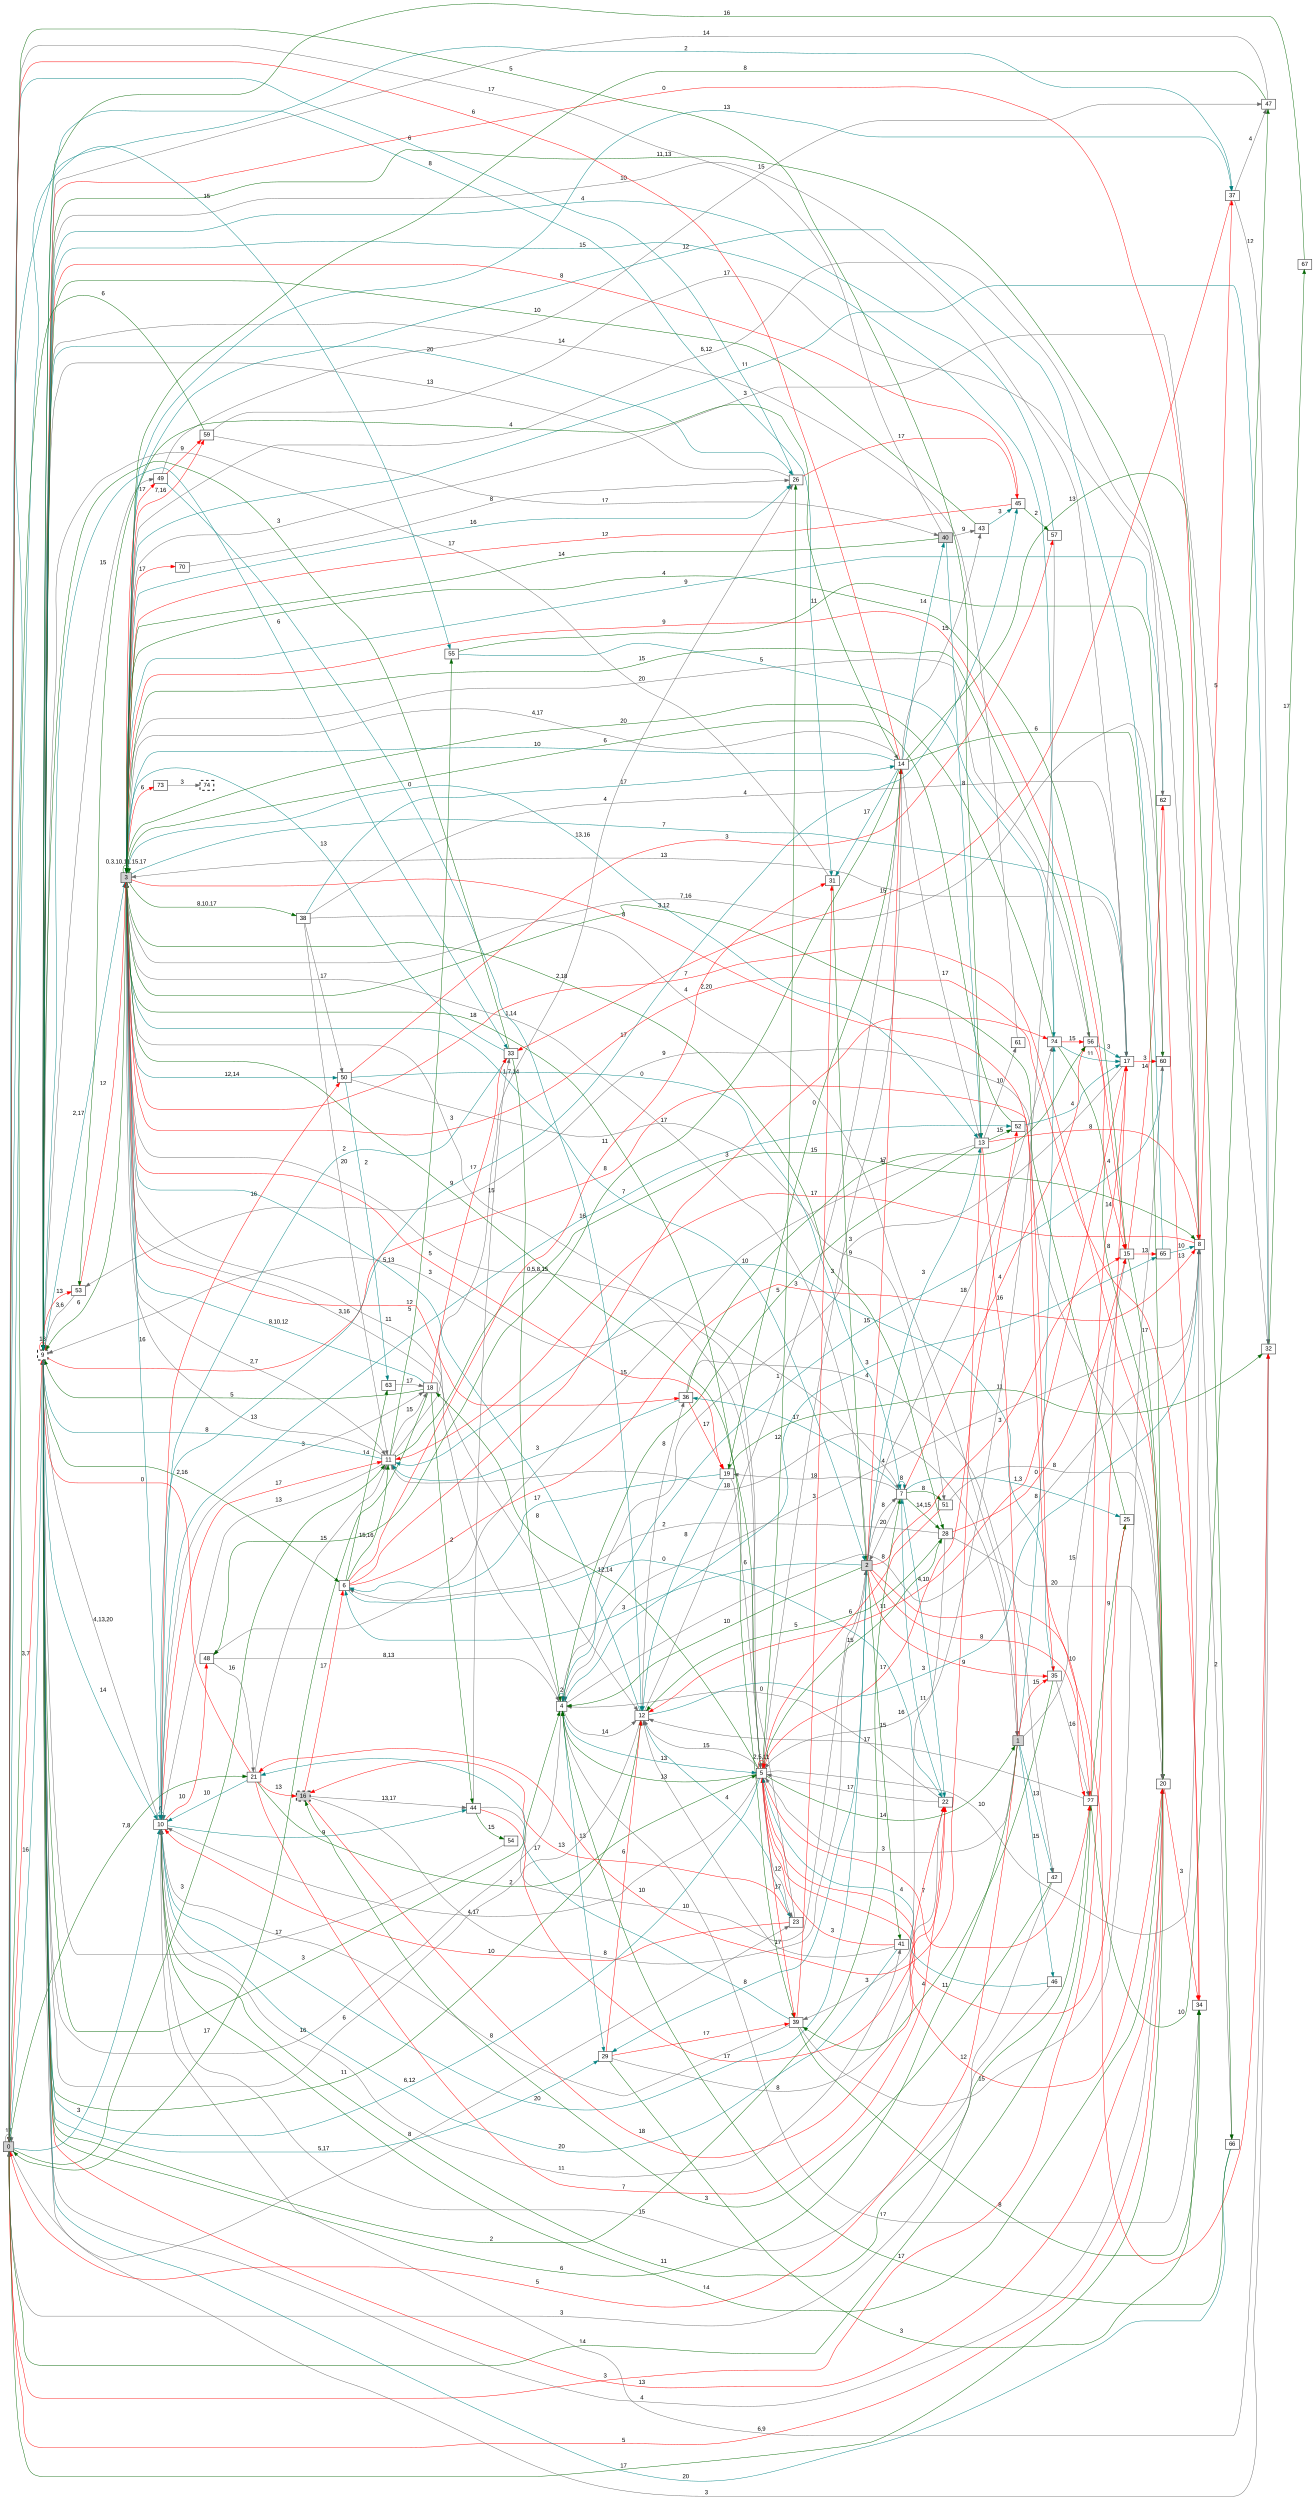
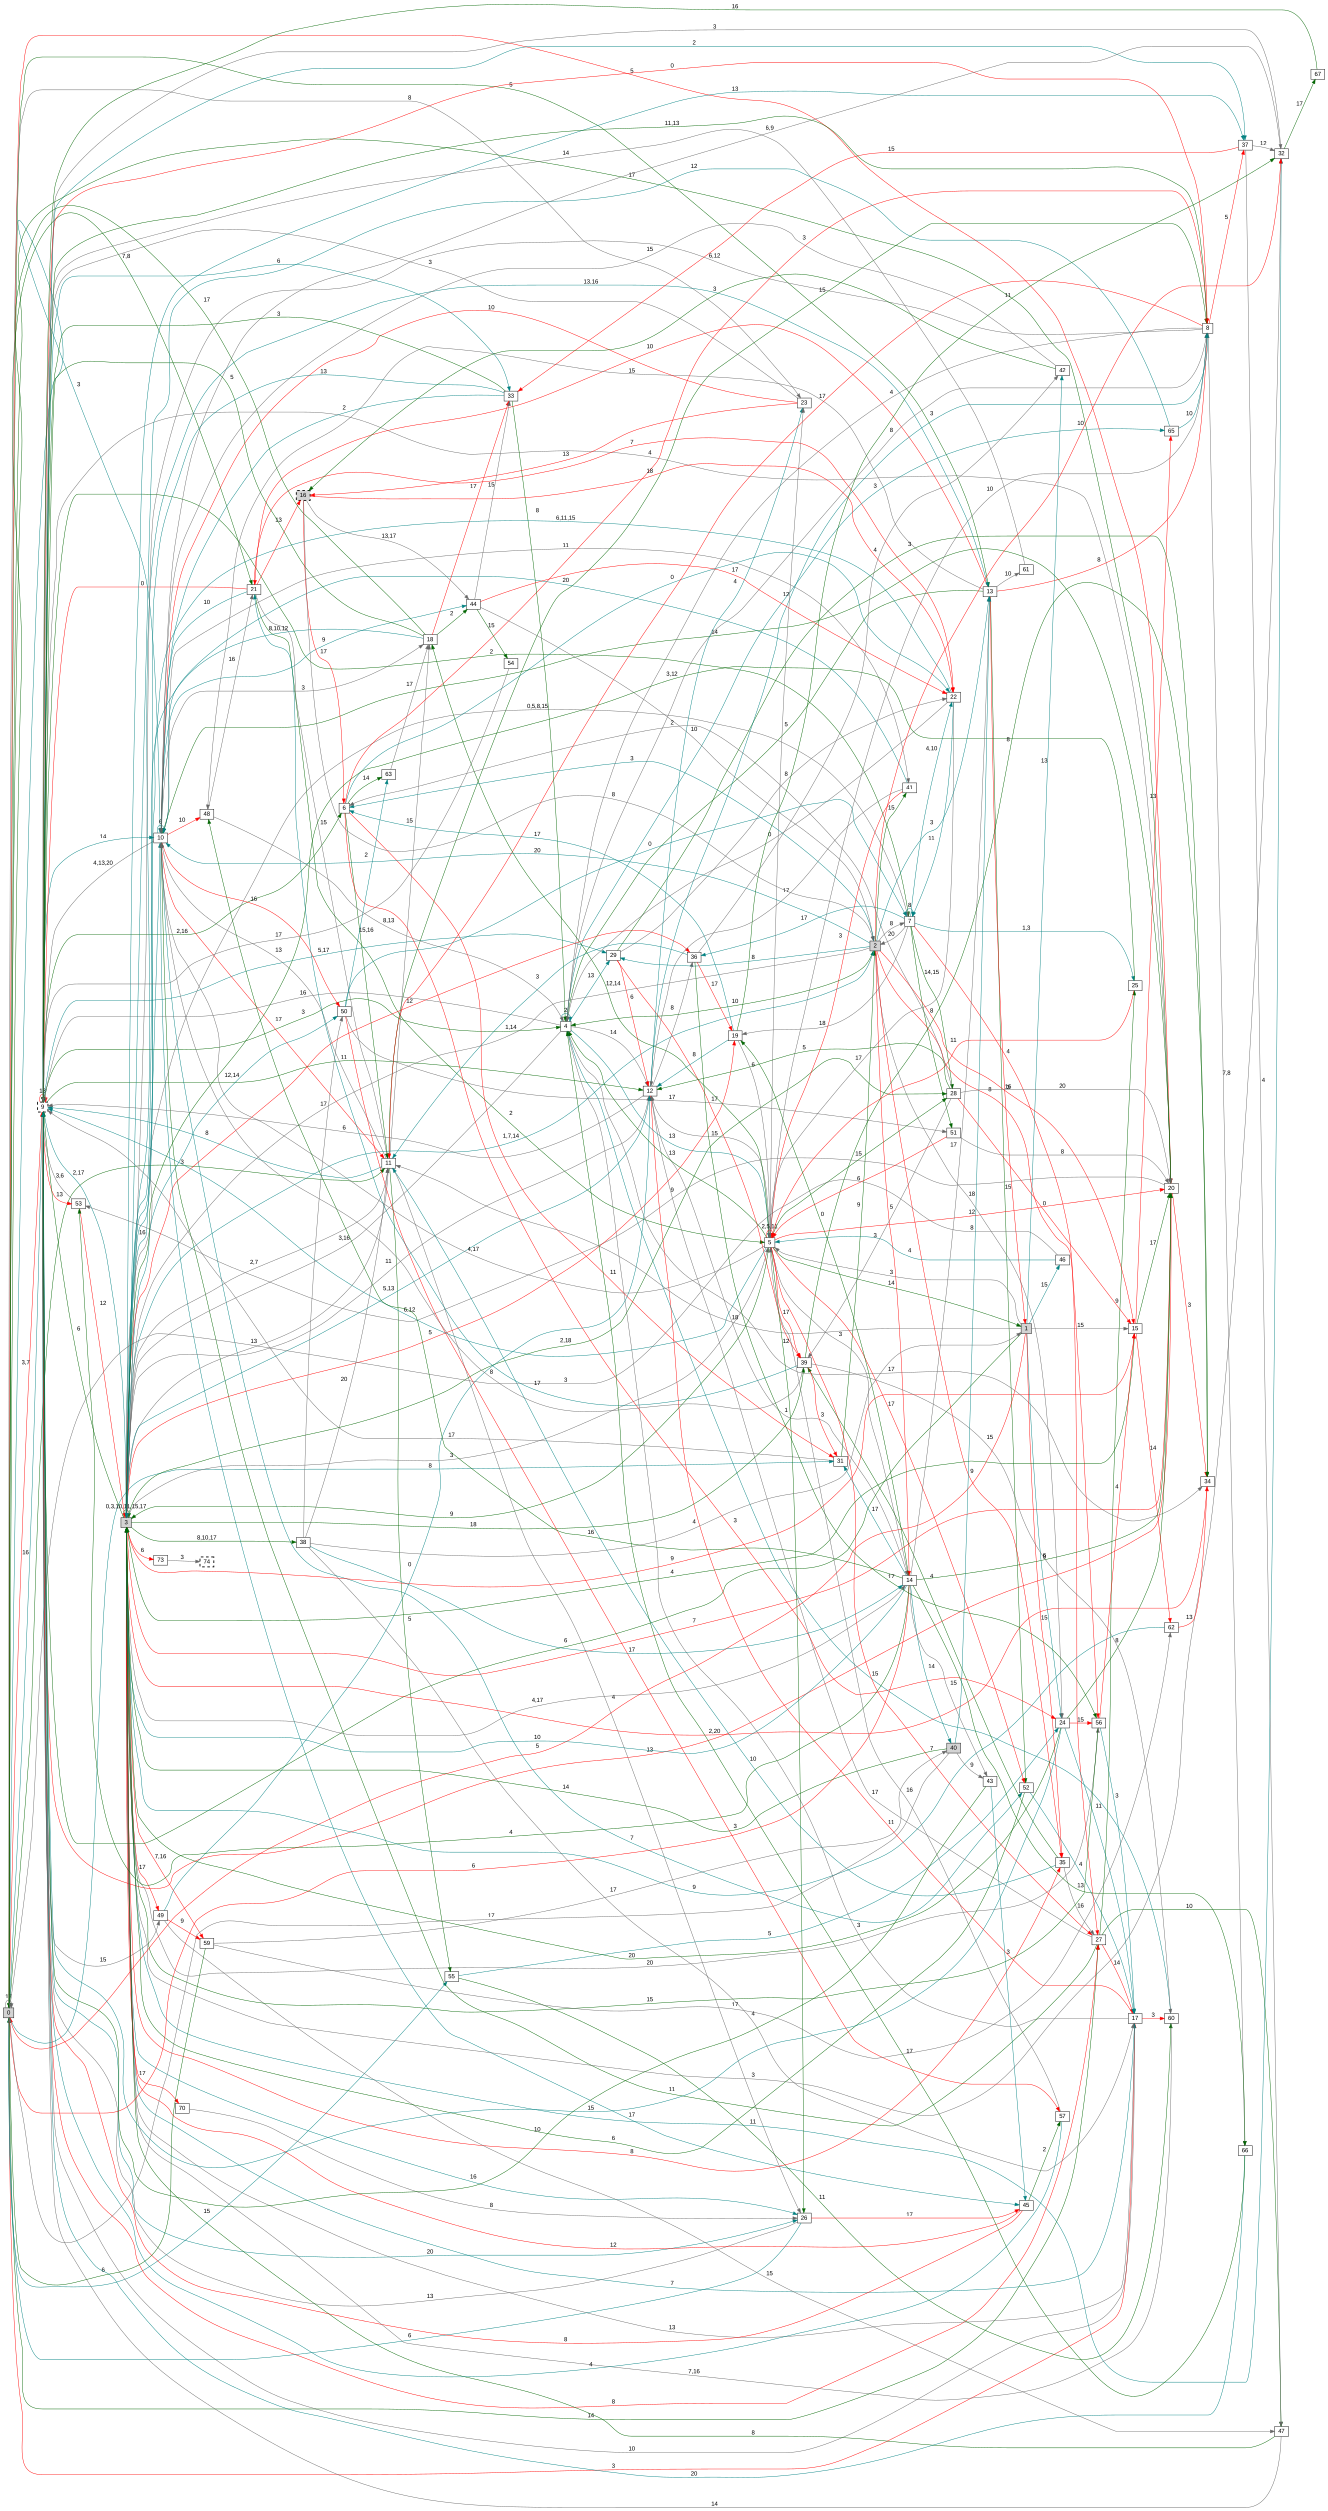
none -> (197, 597)
(1216, 1665) -> (1227, 1073)
